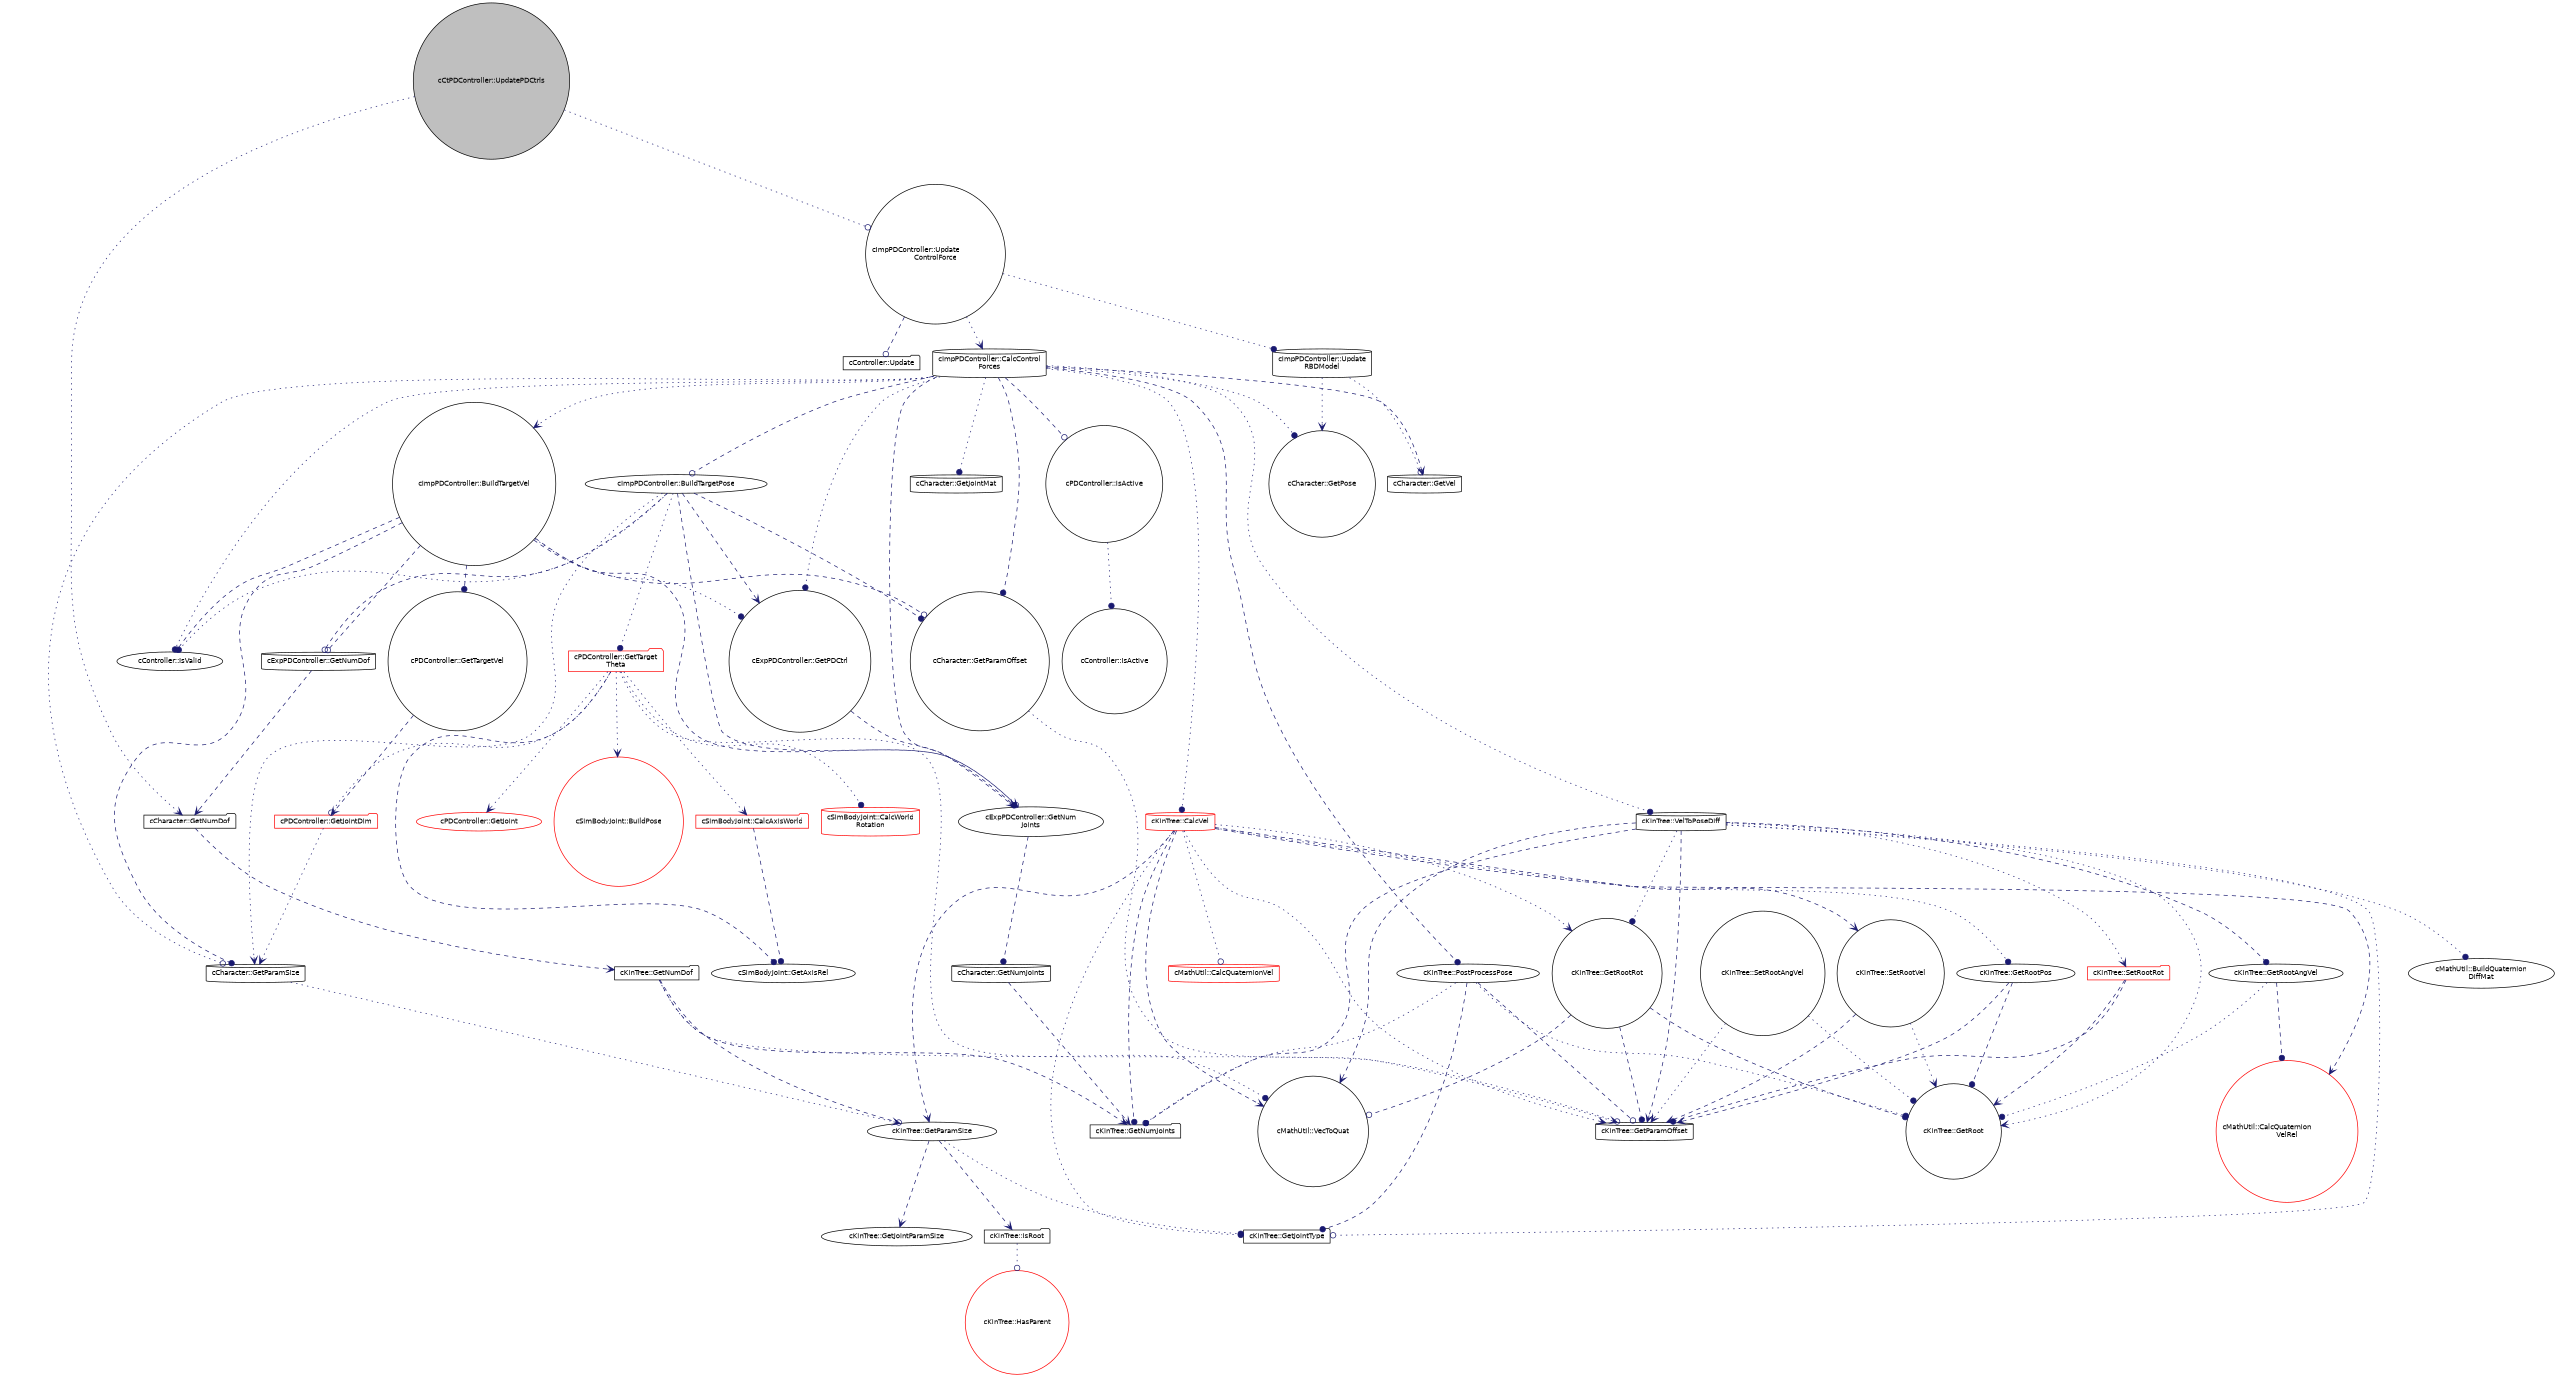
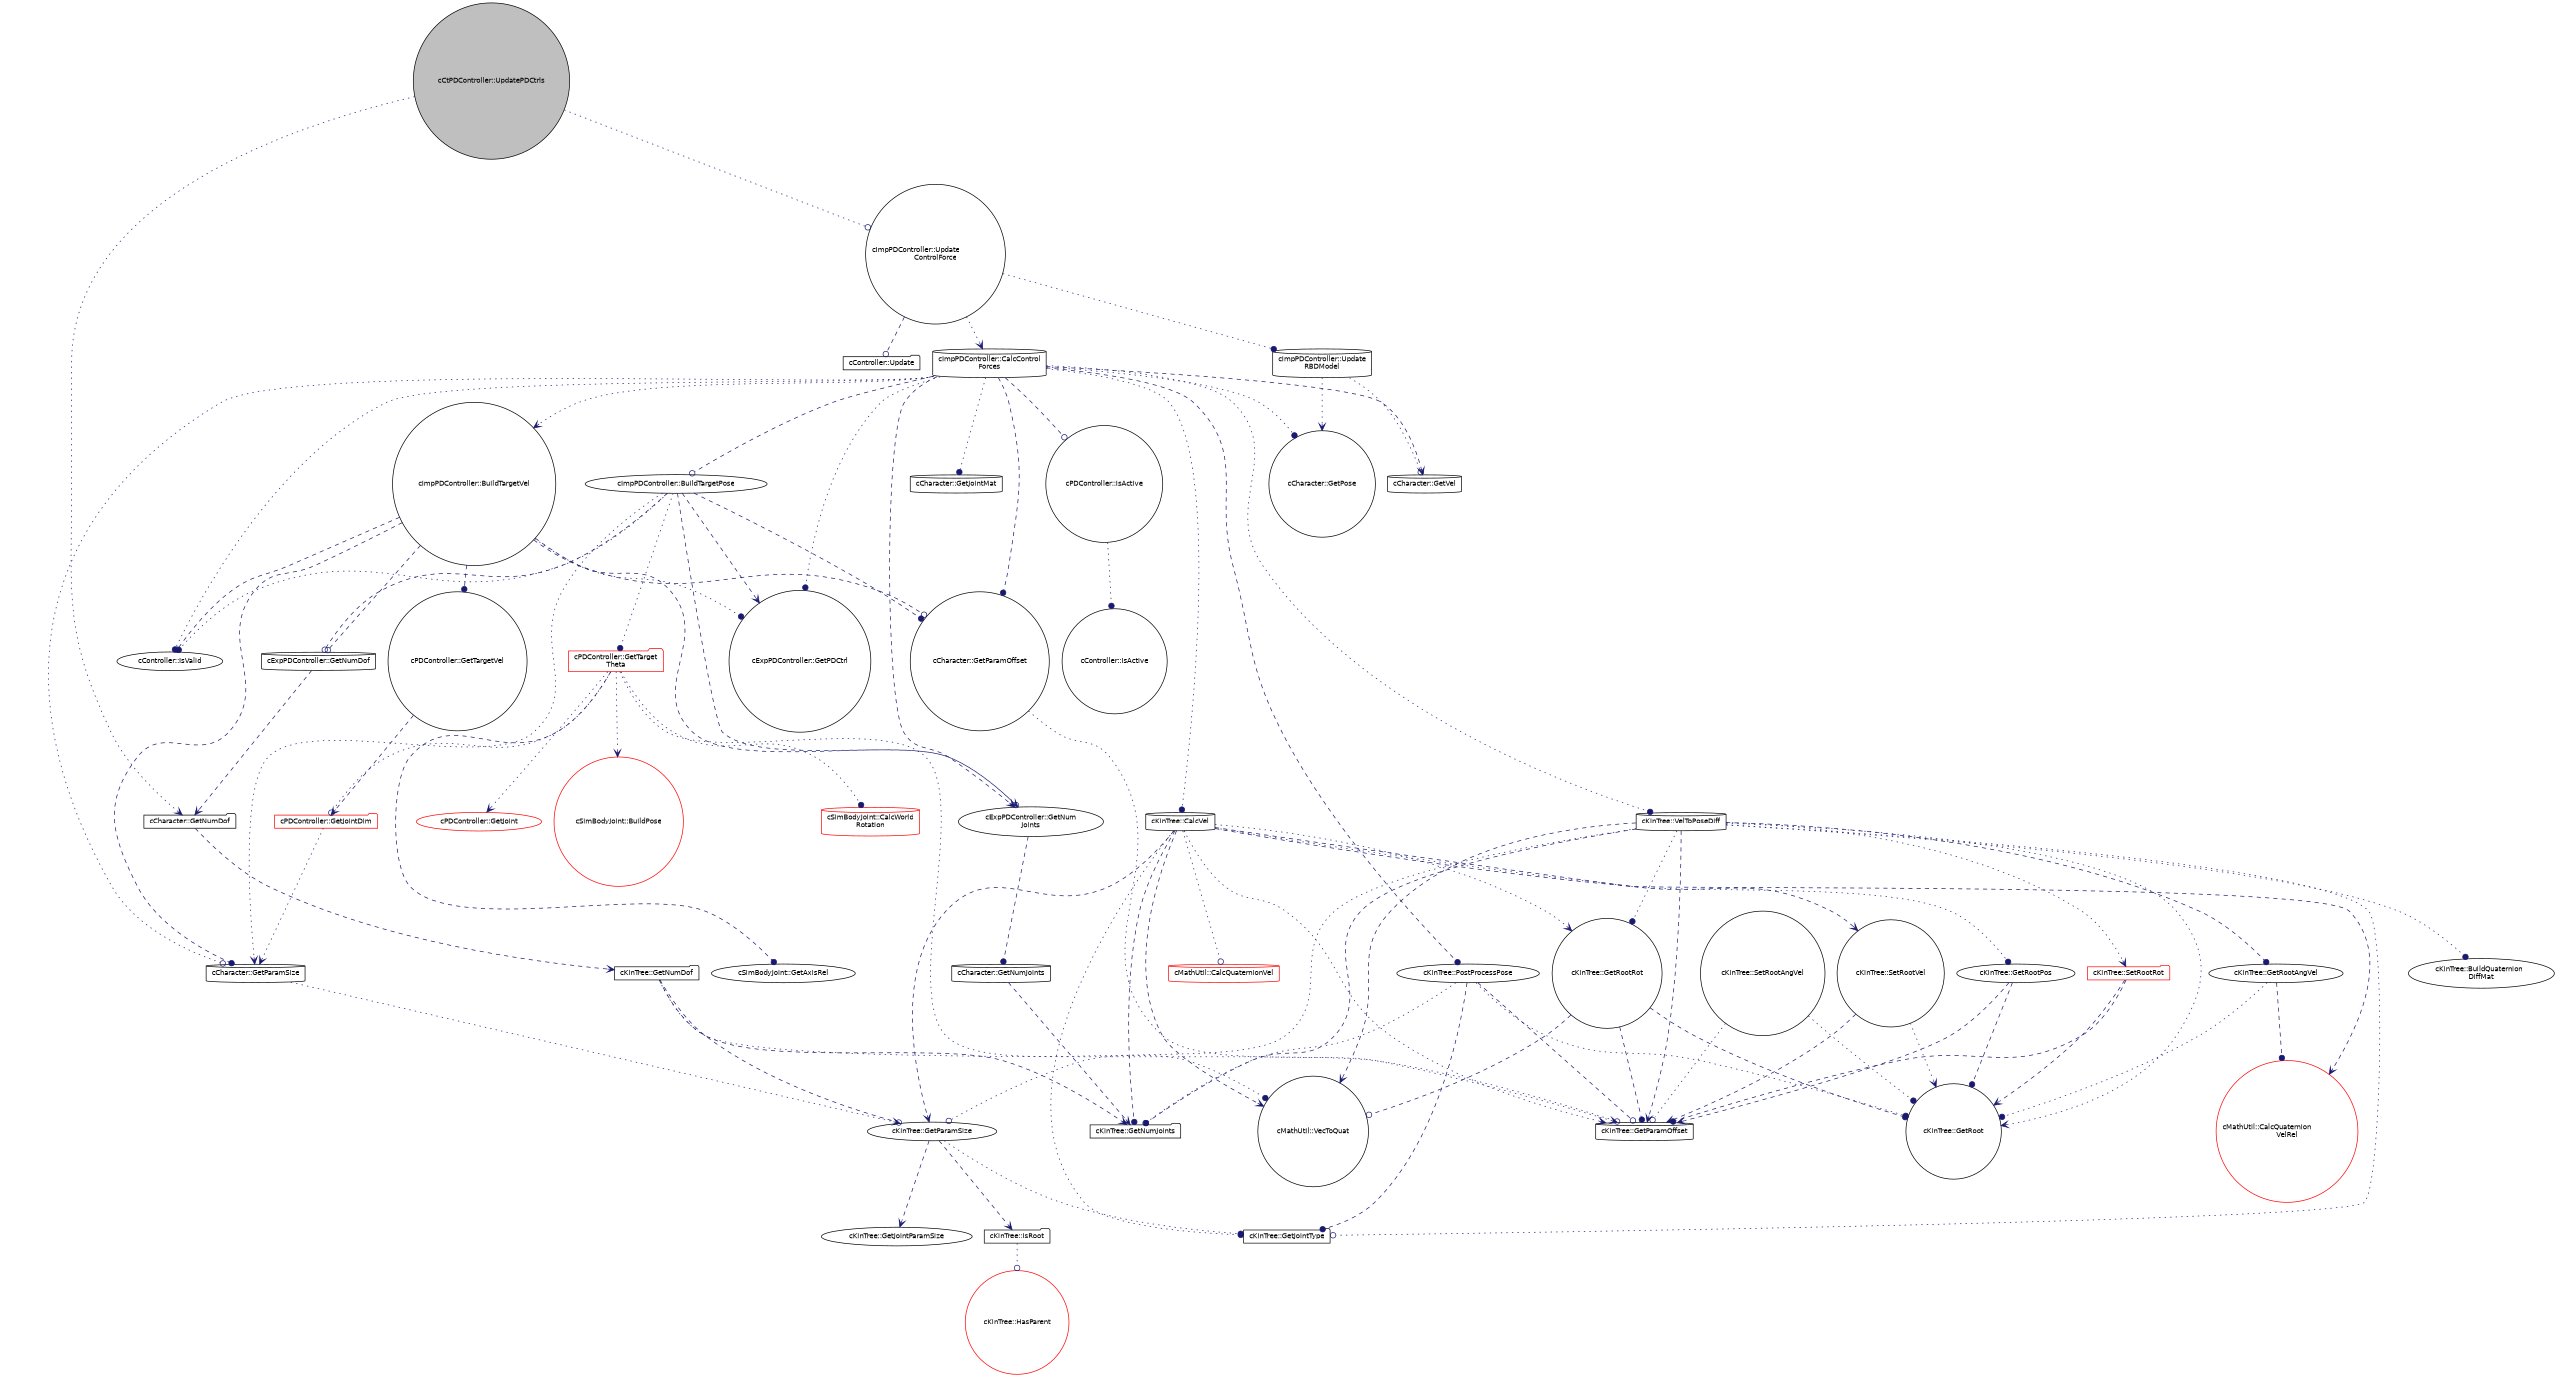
(894, 739) -> none
(752, 822) -> none
(1180, 822) -> (1180, 822)
(2481, 973) -> (2481, 973)
none -> (1310, 992)
(1690, 1070) -> (1690, 1070)
